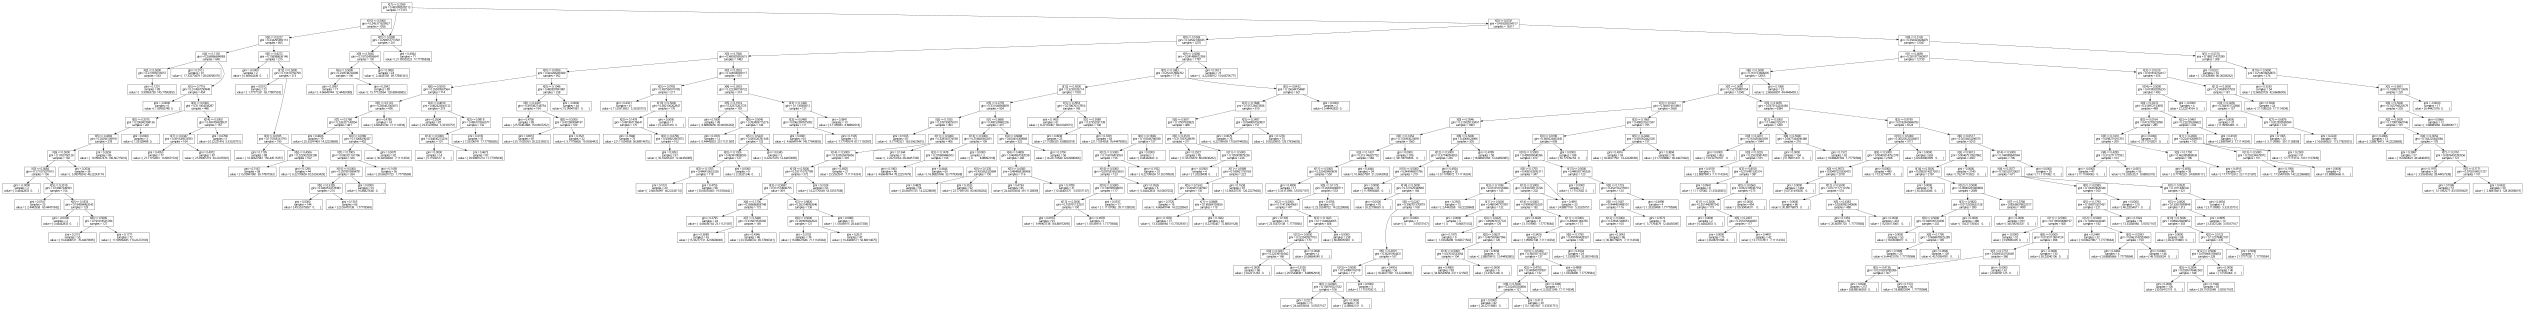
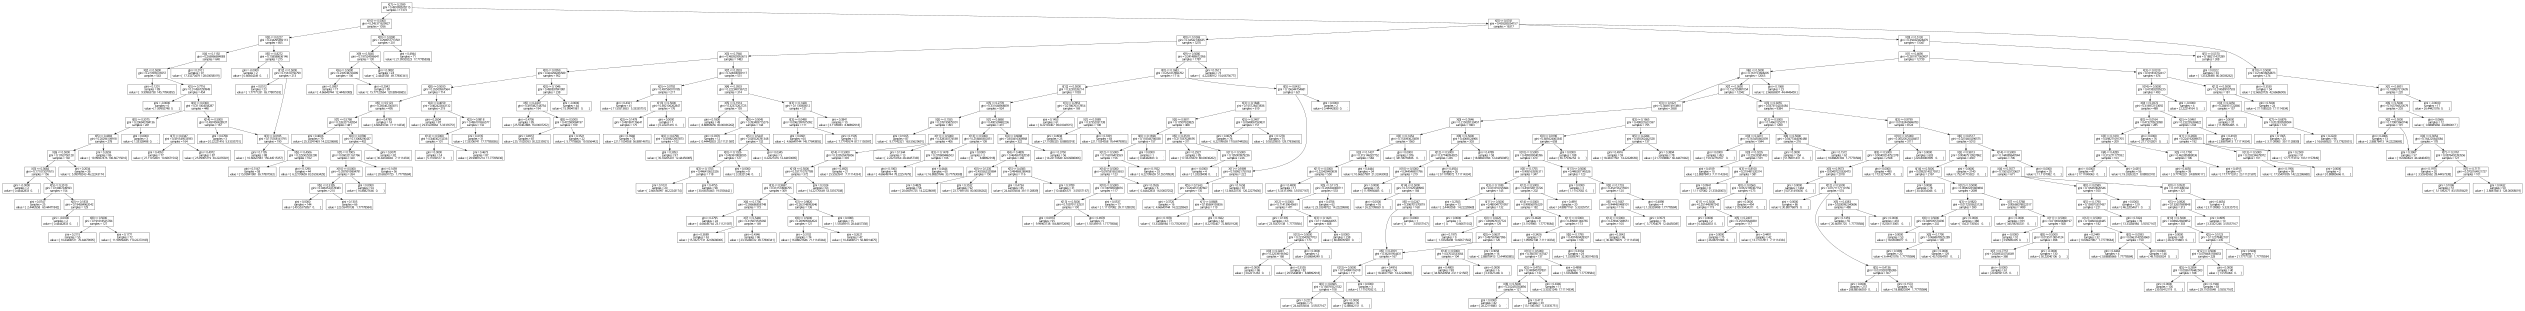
(395, 23) -> (387, 15)
(2235, 65) -> (1889, 30)
(224, 75) -> (173, 81)
(734, 82) -> (732, 81)
(1272, 98) -> (1304, 148)
(1081, 114) -> none
(1655, 114) -> (1707, 89)
(197, 130) -> (242, 131)
(648, 130) -> none
none -> (1165, 130)
(2411, 130) -> (2406, 137)
(1538, 147) -> (1539, 148)
none -> (1000, 163)
none -> (1410, 179)
(1550, 187) -> (1529, 179)
(778, 188) -> (778, 188)
(88, 212) -> none
(2092, 212) -> none
none -> (2036, 213)
(1472, 246) -> (1440, 248)
(1941, 262) -> (1825, 237)
